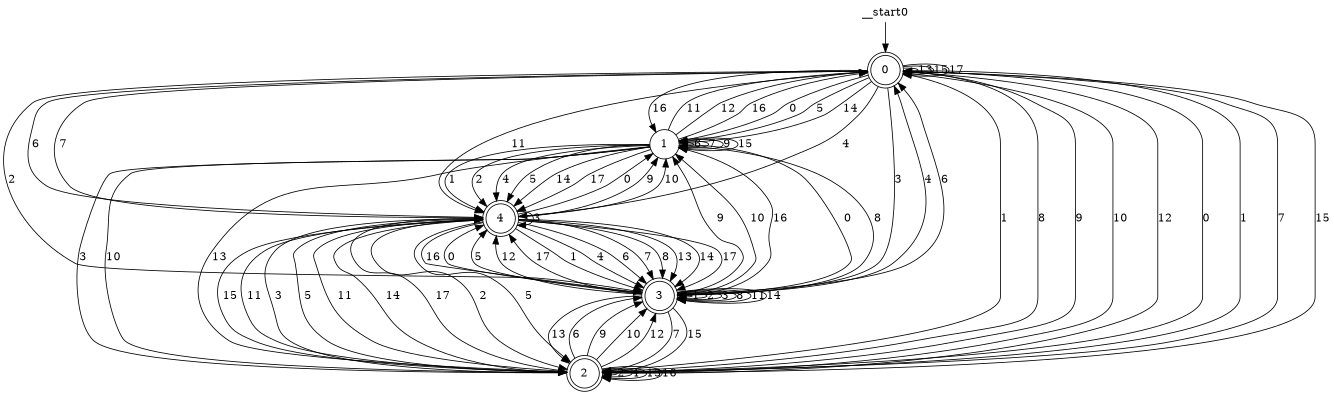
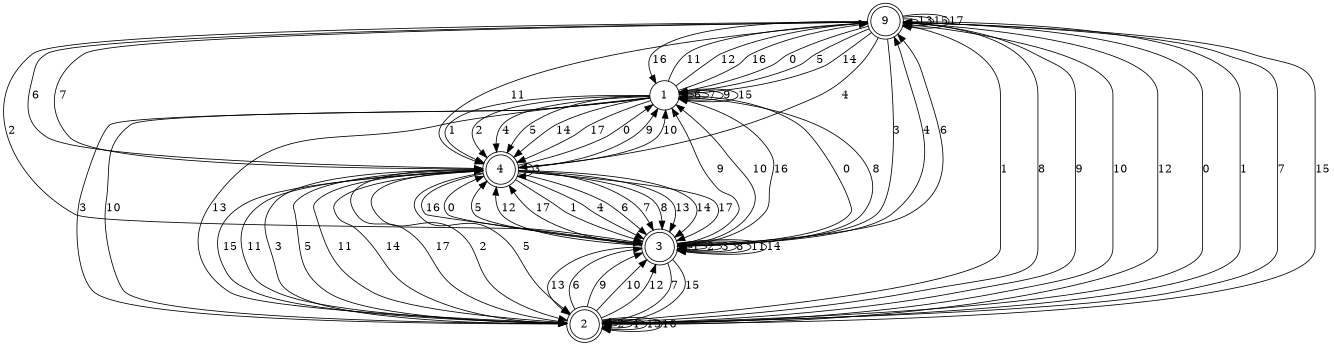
(885, 13) -> none
(885, 70) -> (885, 21)
